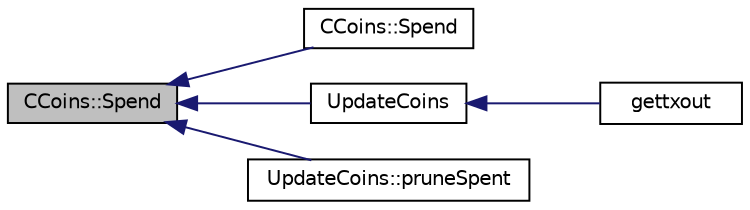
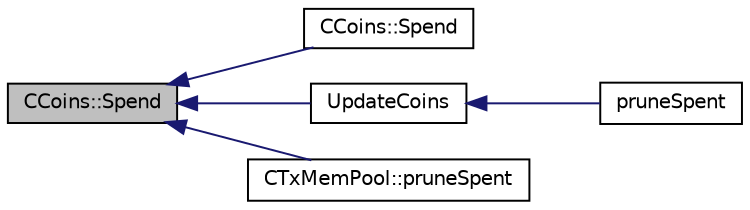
(671, 103) -> (671, 103)
(389, 180) -> (389, 180)
